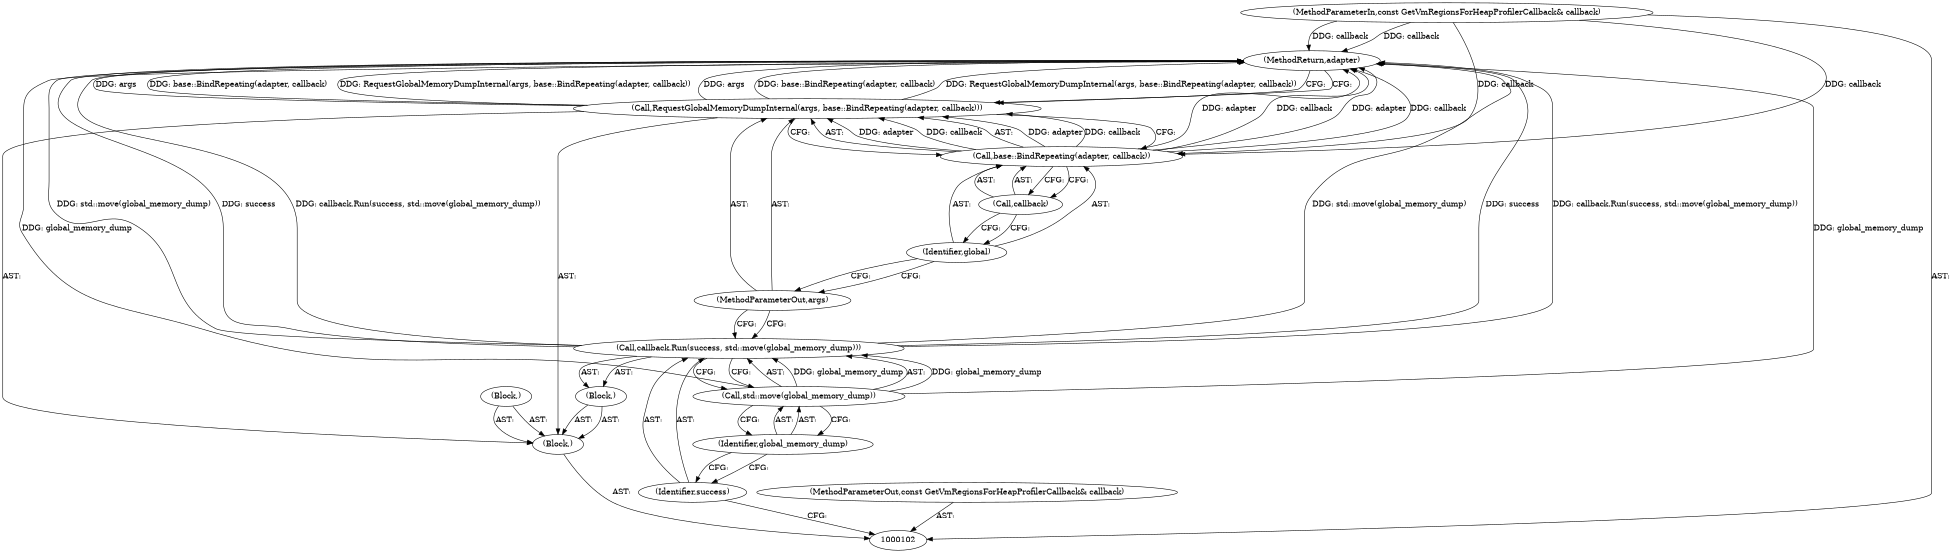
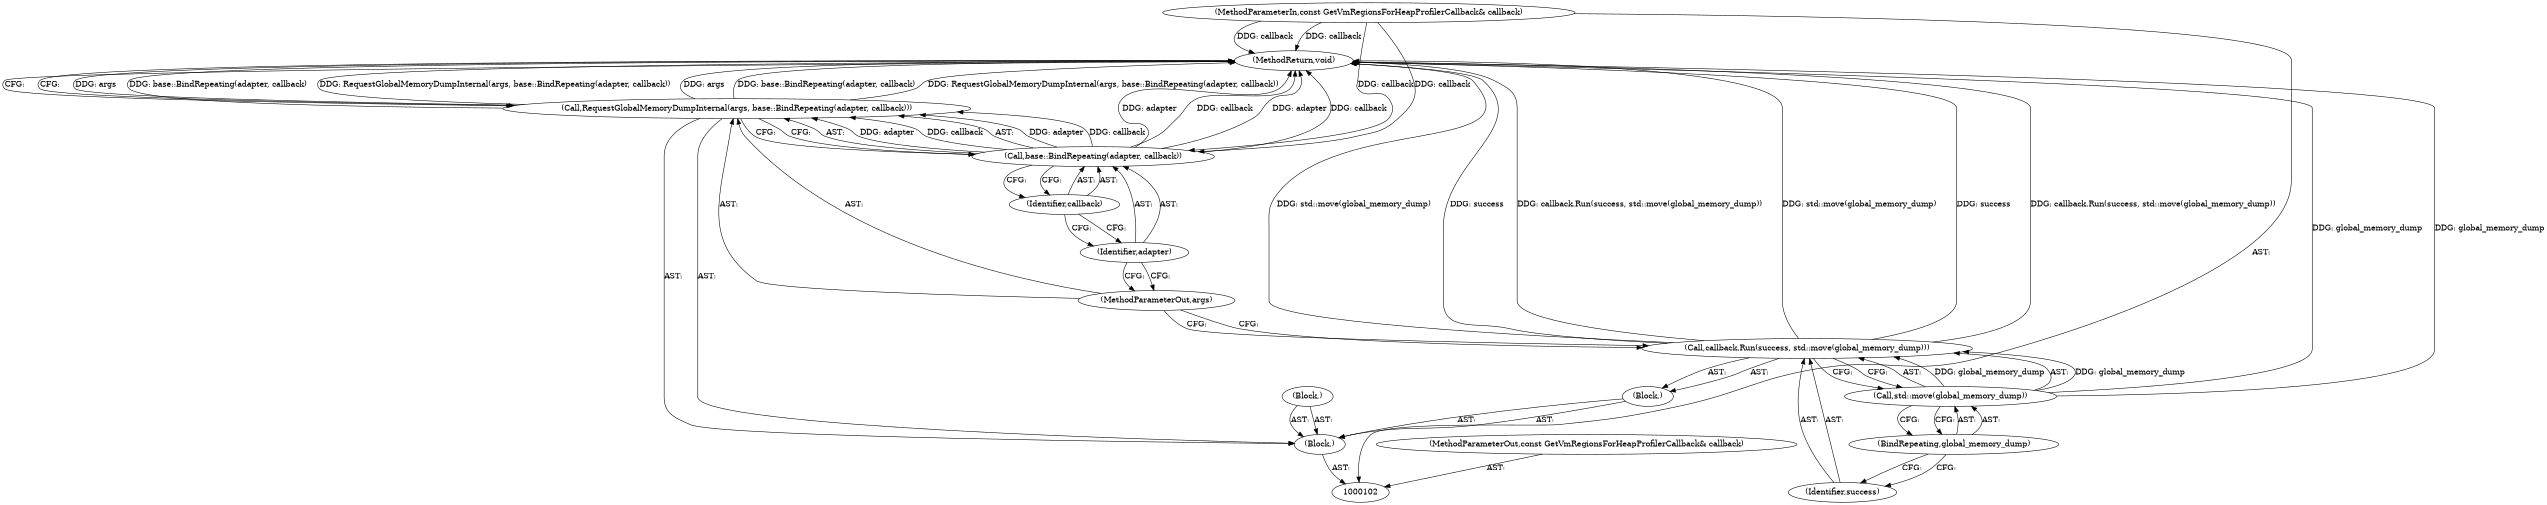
(1312, 61) -> (1294, 61)
(1021, 205) -> (1064, 205)
(957, 253) -> (1134, 253)
(783, 444) -> (1954, 444)
(797, 517) -> none
